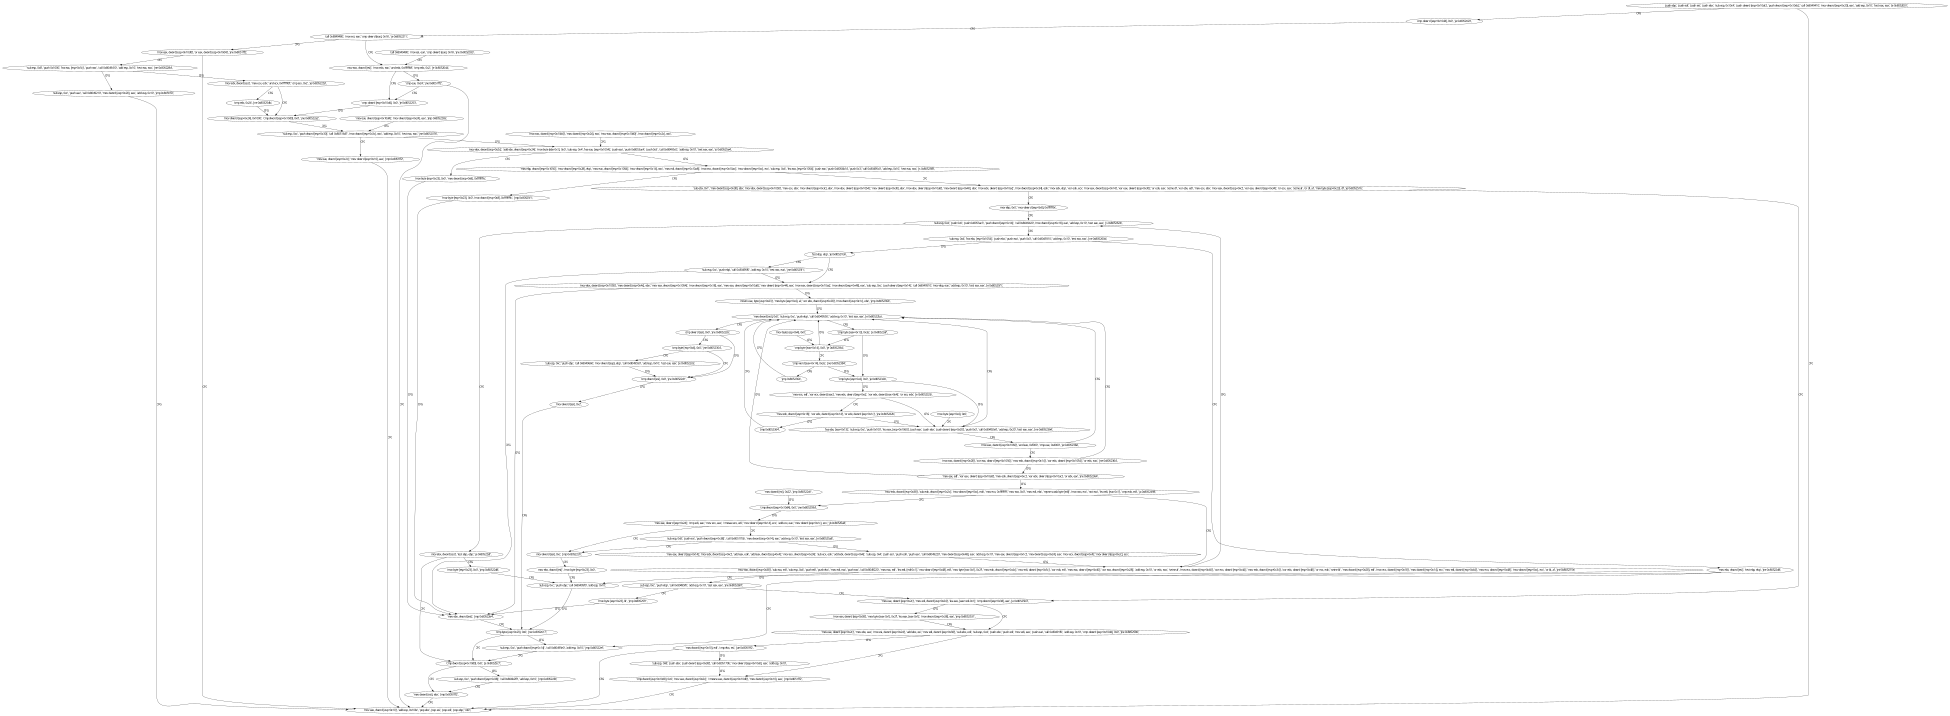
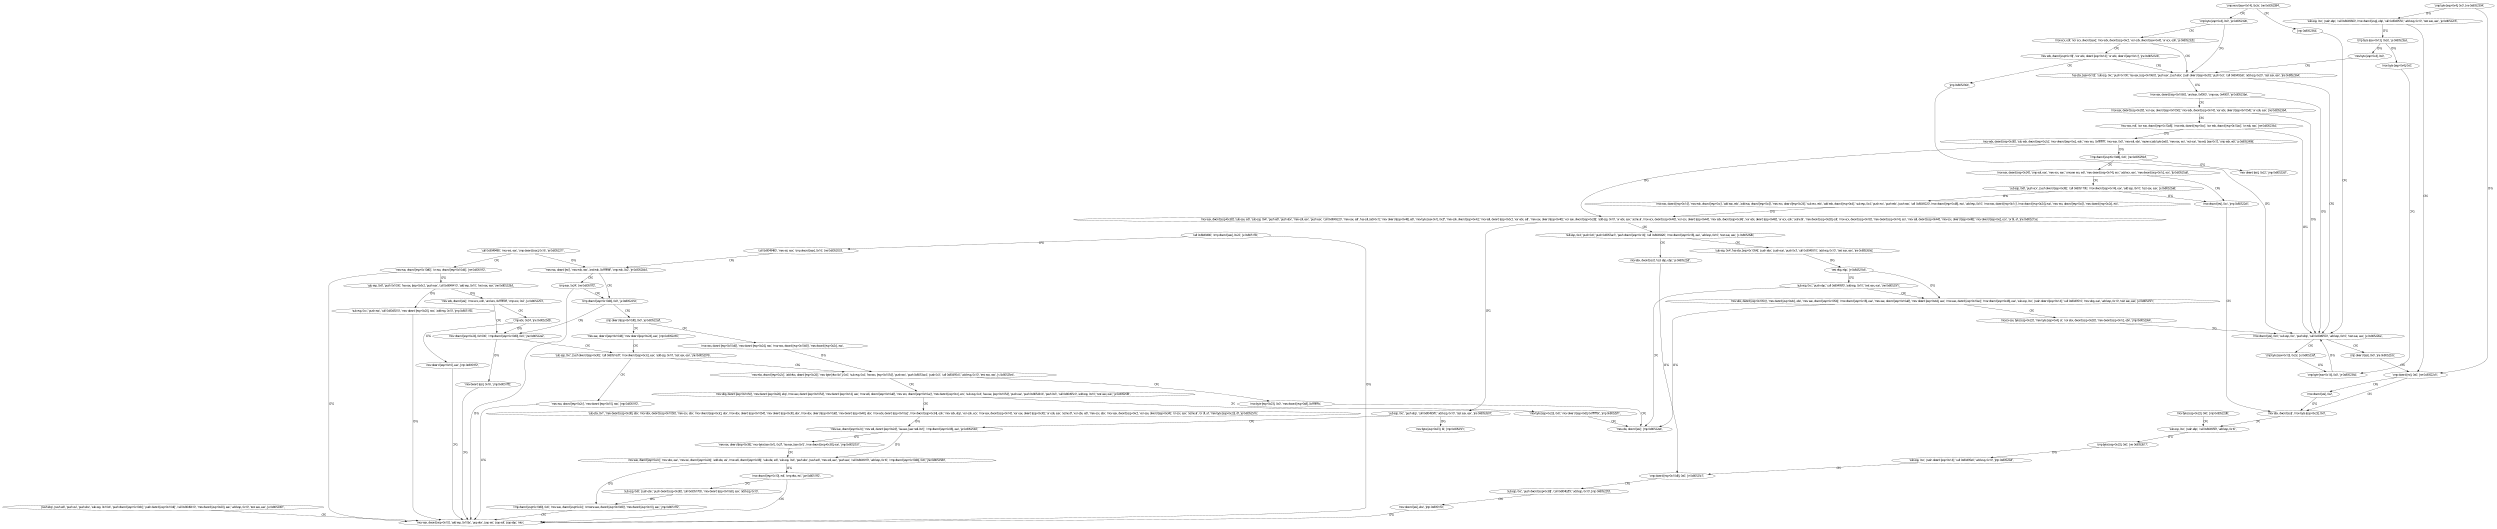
(1445, 21) -> none
none -> (2383, 41)
(424, 84) -> (577, 286)
(253, 103) -> (533, 321)
(1028, 208) -> none
none -> (1226, 235)
(830, 255) -> (1849, 270)
none -> (634, 321)
(703, 340) -> none
(820, 355) -> none
(863, 355) -> none
none -> (453, 365)
none -> (488, 385)
none -> (2358, 395)
(789, 499) -> (2191, 165)
(522, 506) -> (2309, 403)
(467, 562) -> none
(1750, 570) -> none
(546, 609) -> none
(495, 624) -> none
(482, 641) -> none
(435, 672) -> none
